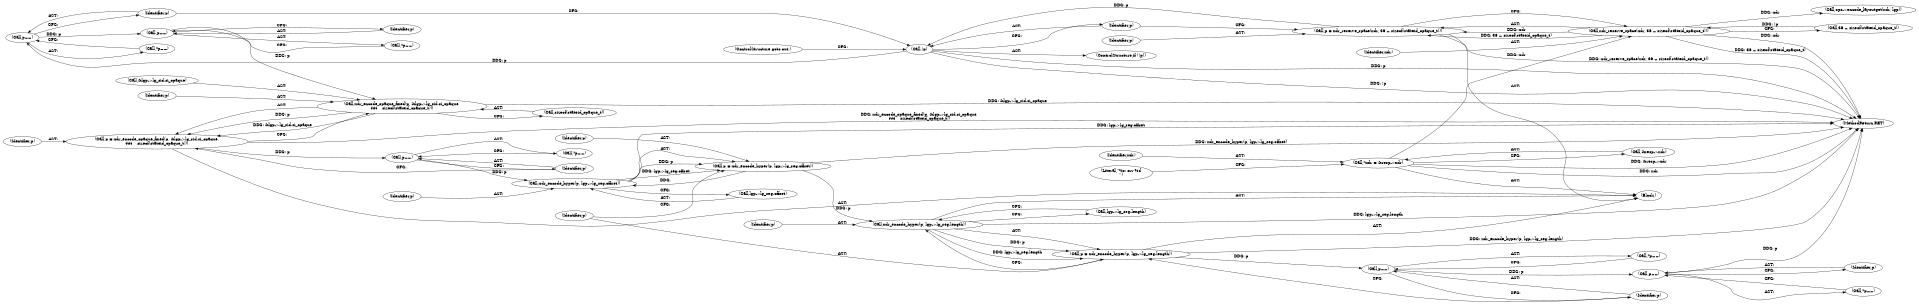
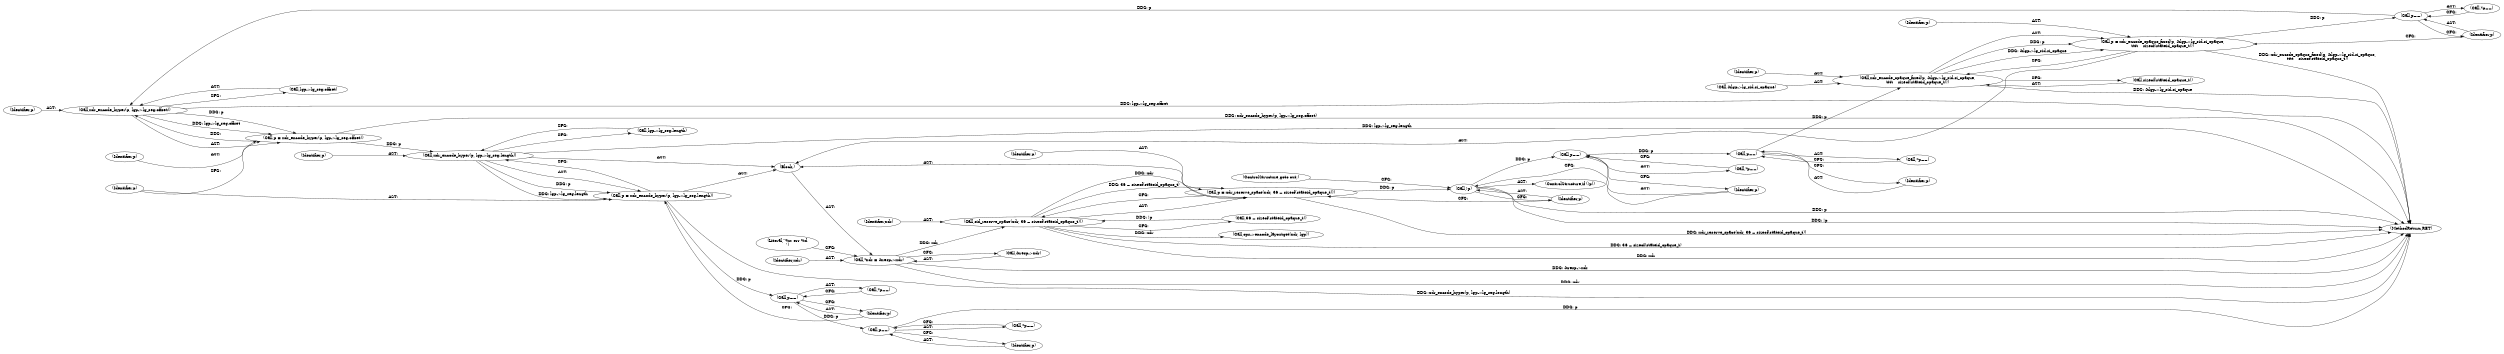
(1649, 31) -> (1023, 222)
(1514, 187) -> (829, 215)
